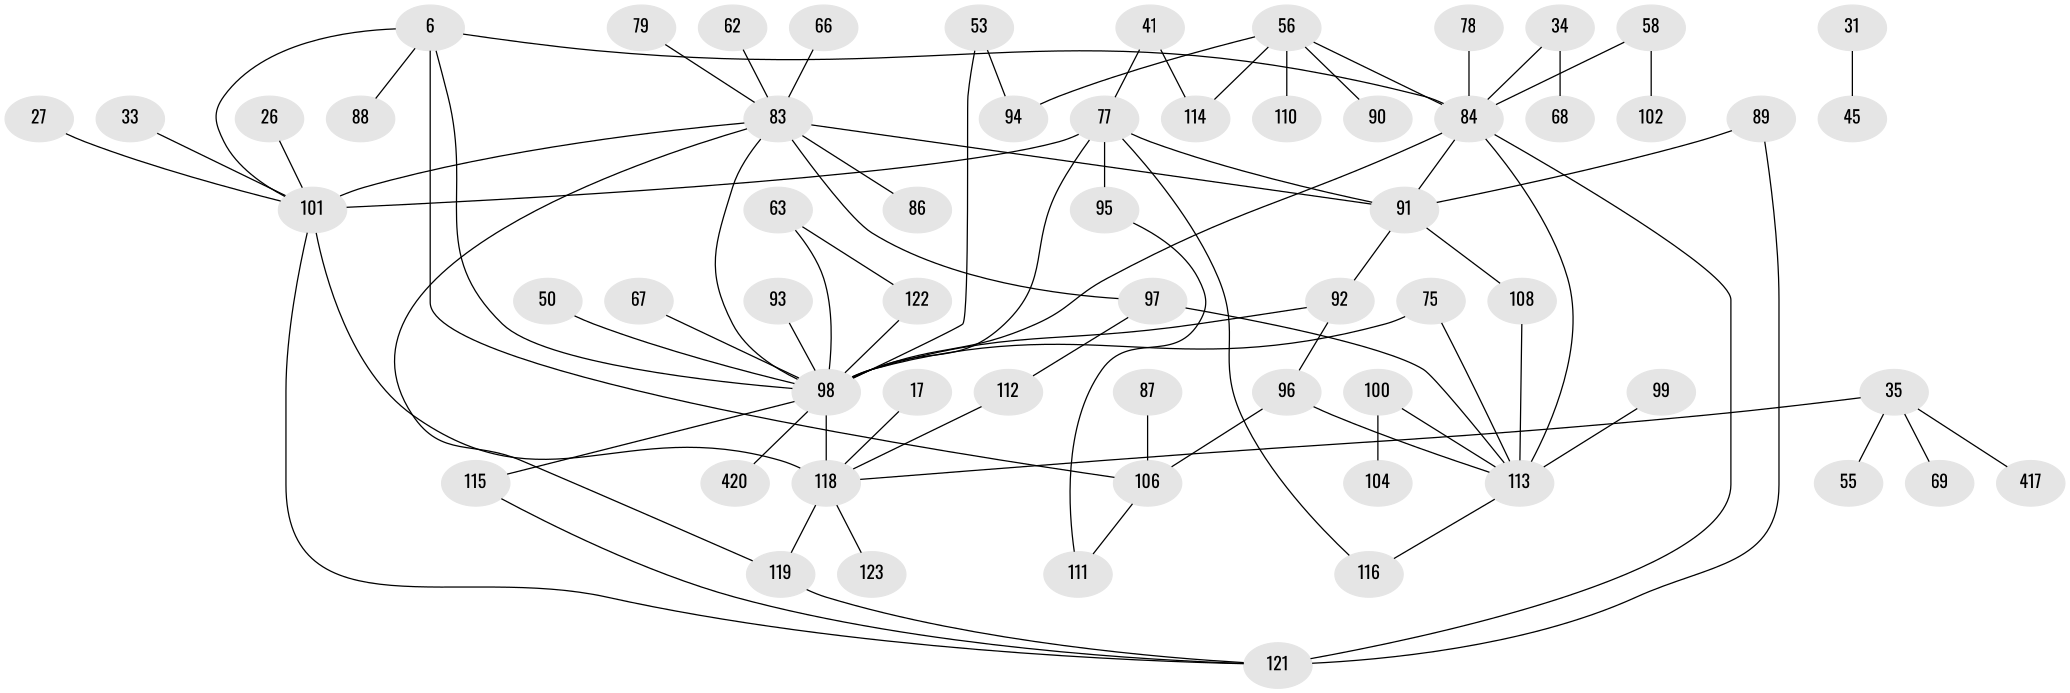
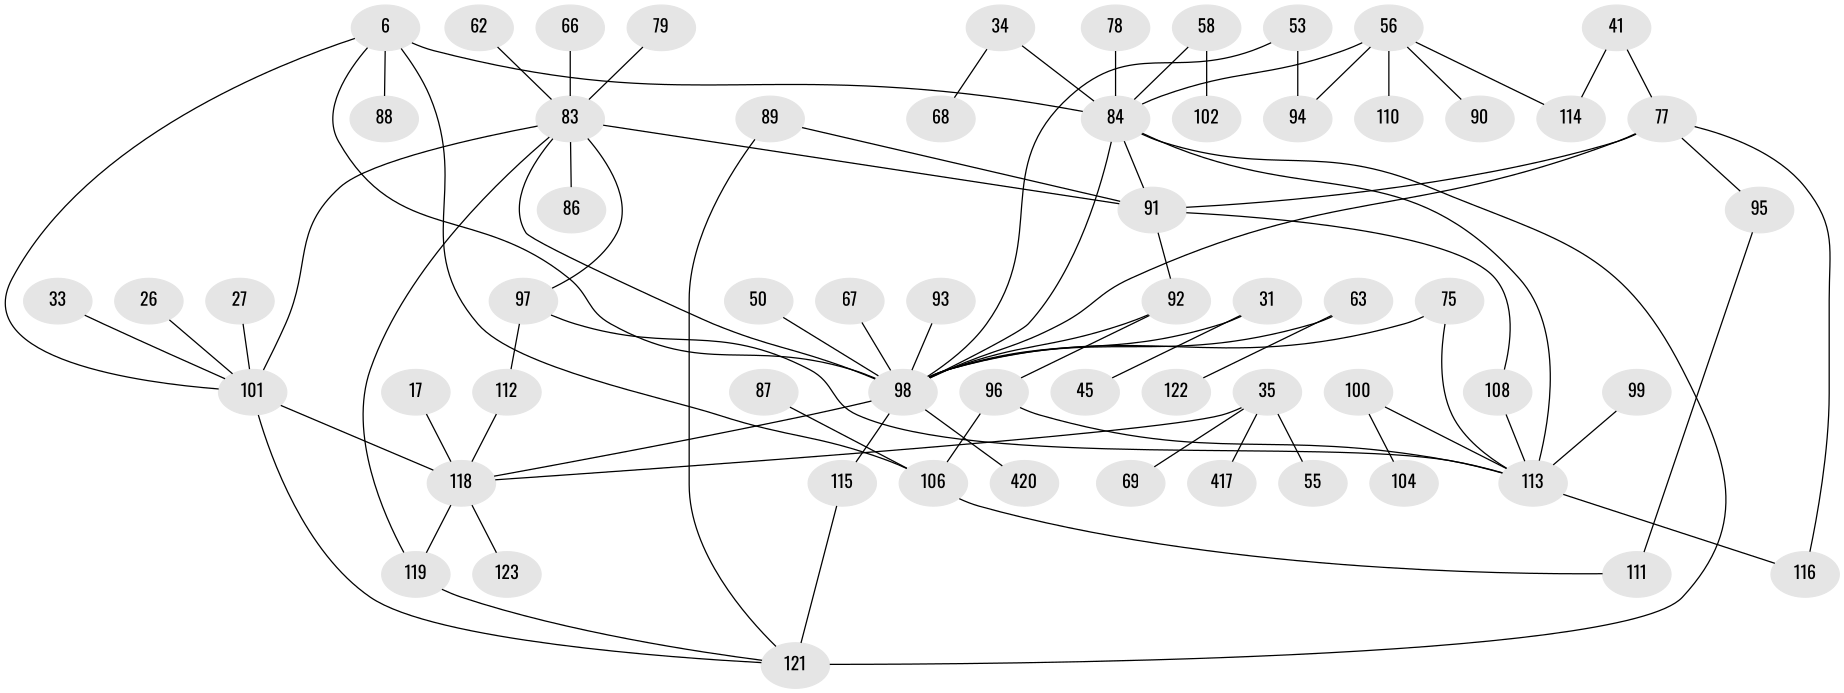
(715, 185) -> none
(872, 347) -> (1165, 338)
